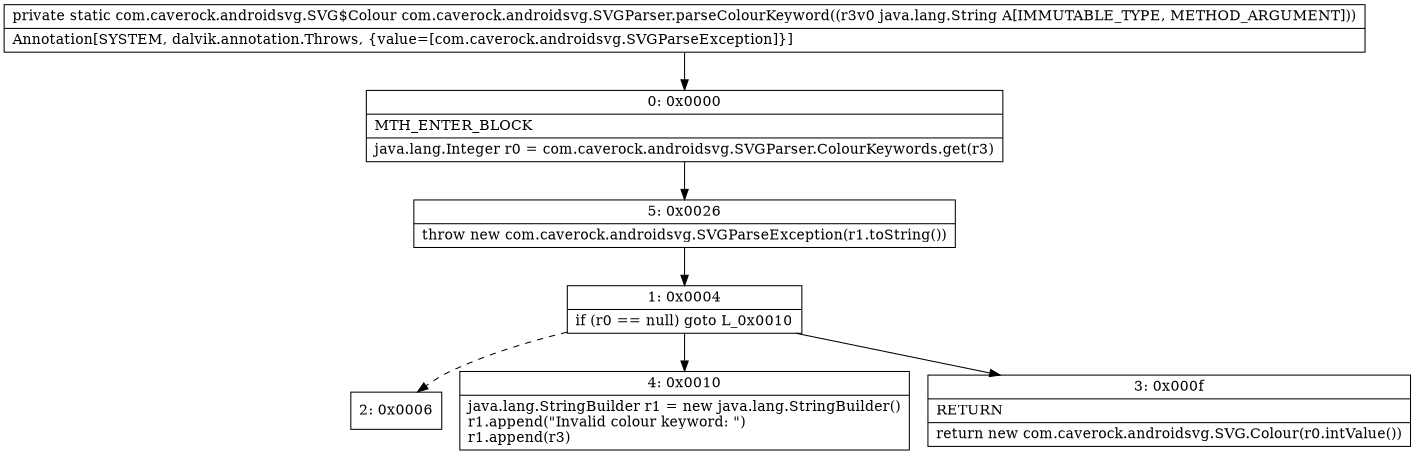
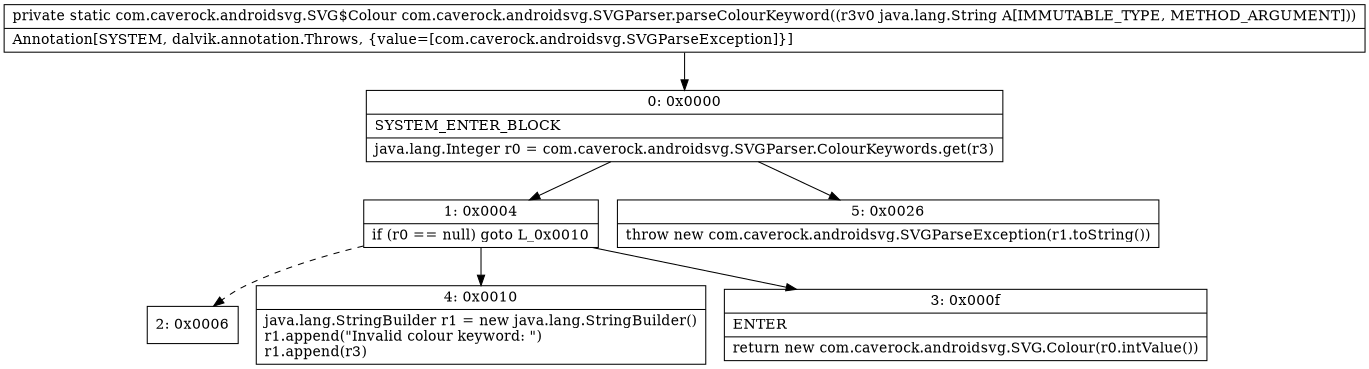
(454, 126) -> (468, 126)
(685, 261) -> (575, 179)
(970, 410) -> (760, 324)
